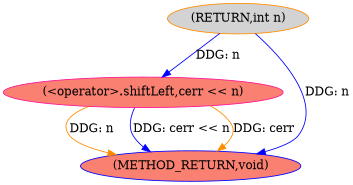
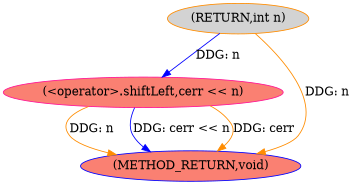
(303, 96) -> (303, 96)
